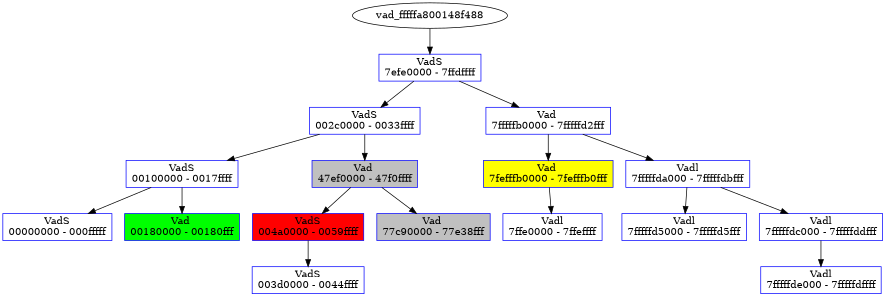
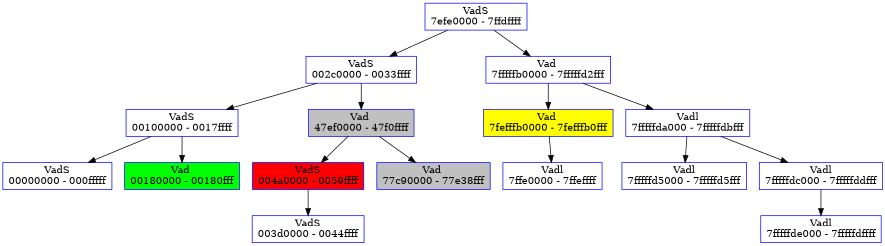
(430, 16) -> none
